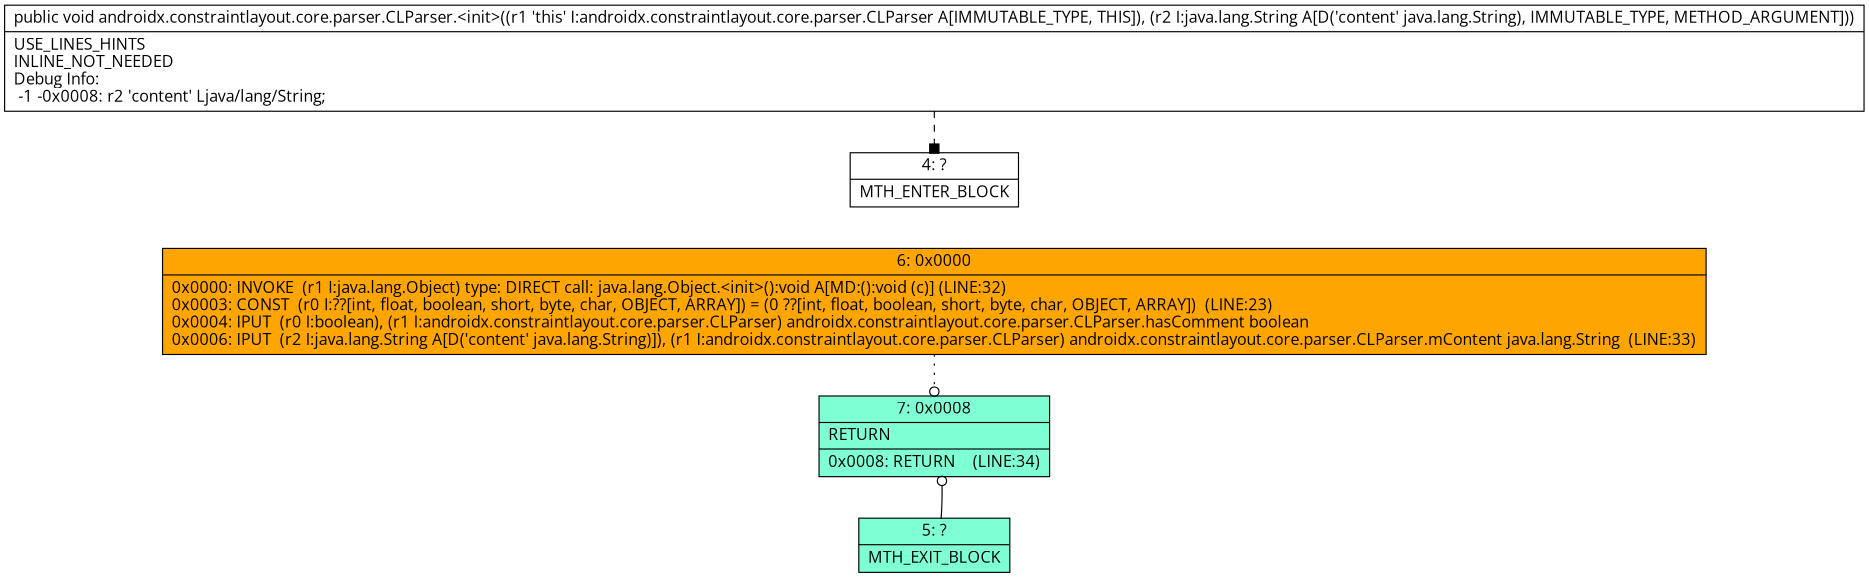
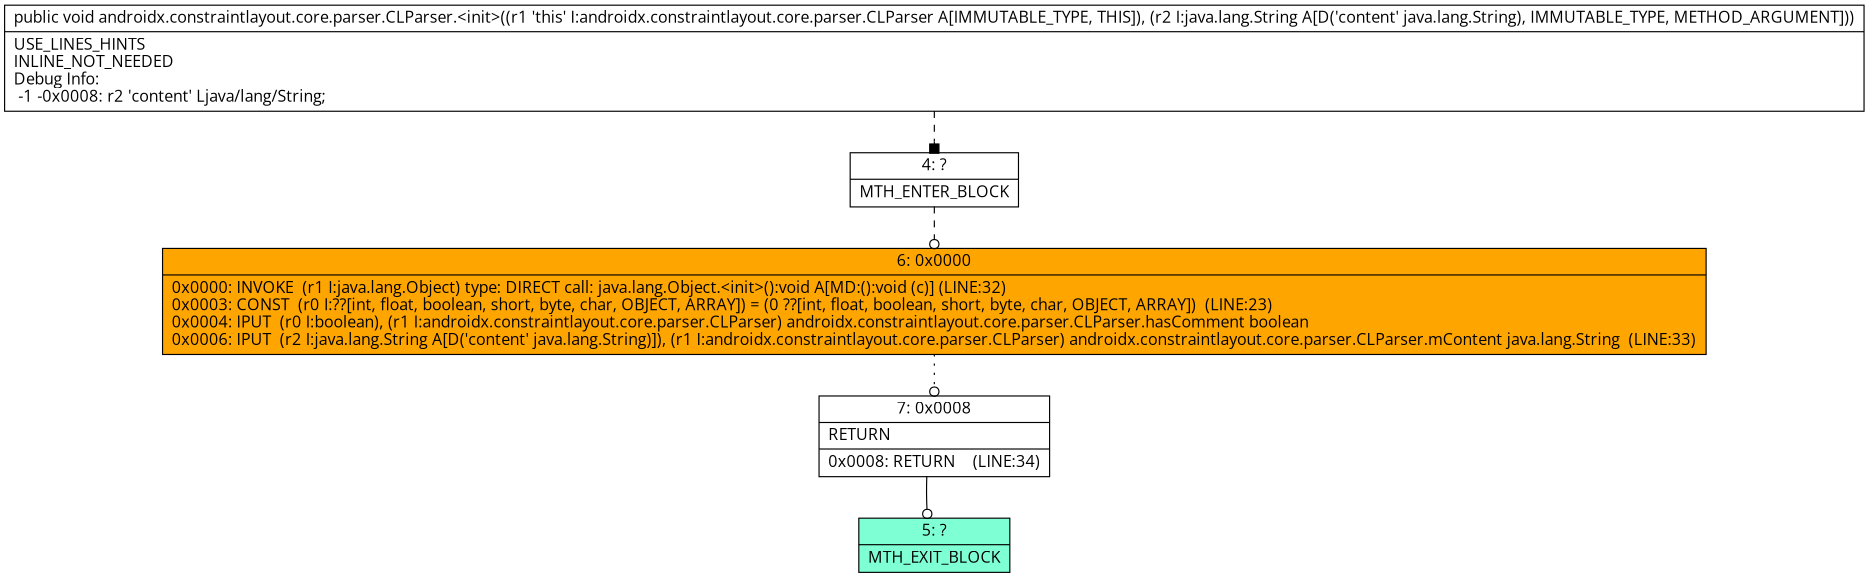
none -> (934, 223)
(934, 436) -> (934, 436)
(942, 502) -> (927, 493)
